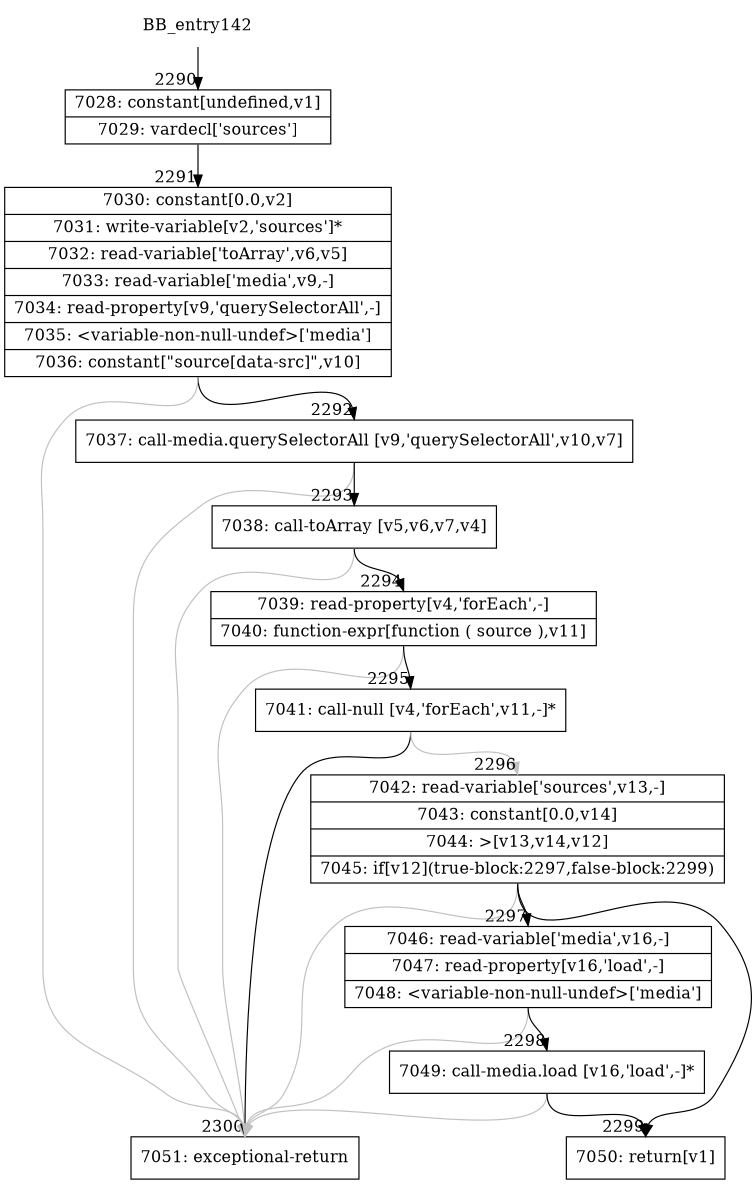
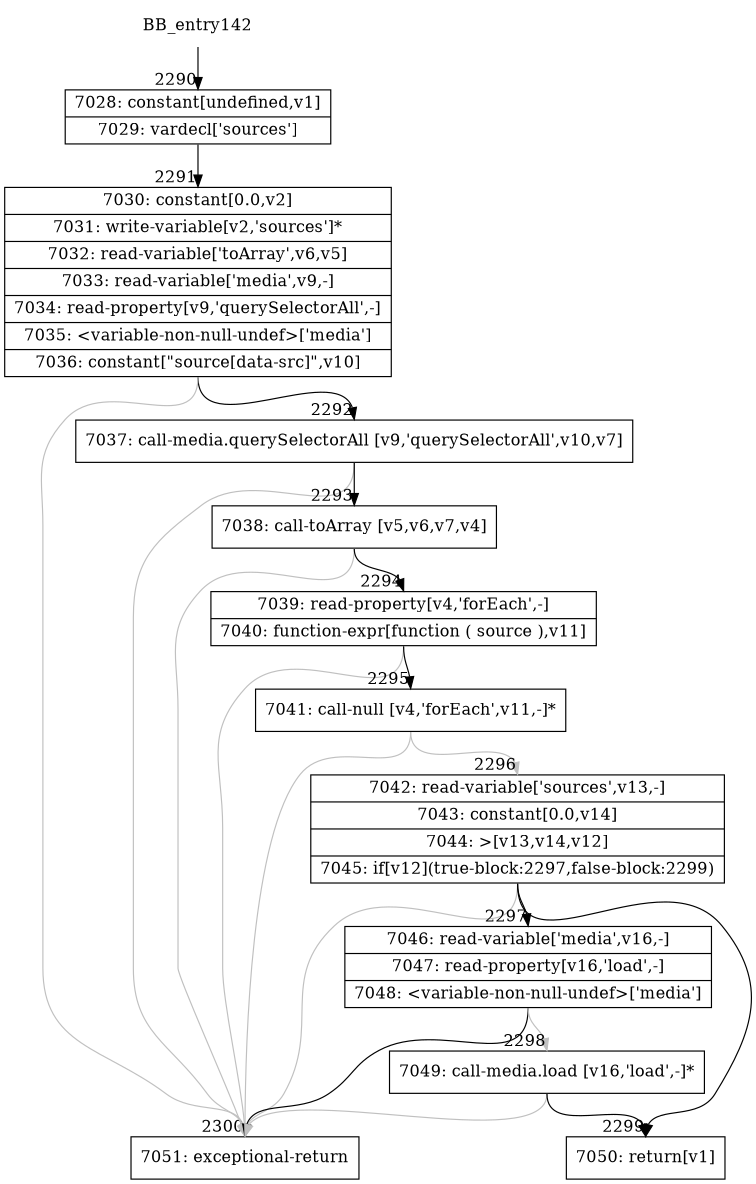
(263, 881) -> (263, 881)
(534, 1025) -> (534, 1025)
(386, 1048) -> (386, 1048)
